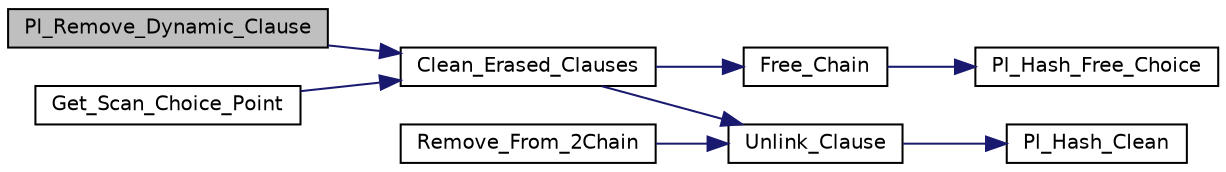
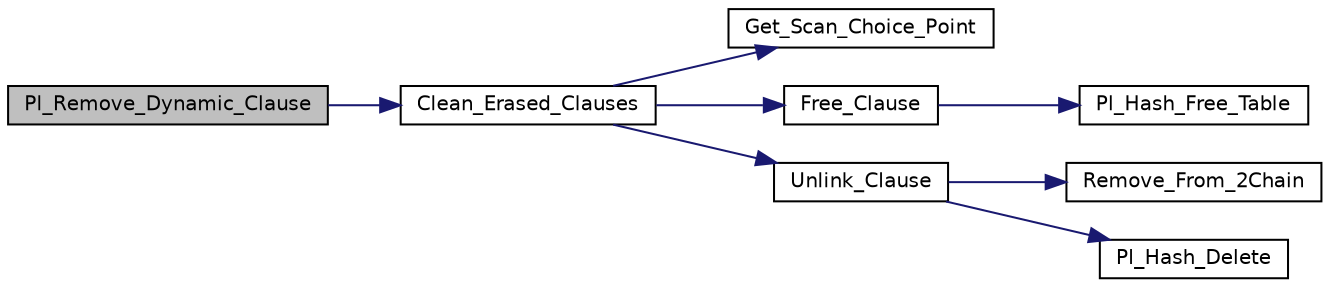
(816, 67) -> (861, 105)
(1097, 67) -> (1194, 105)
(340, 87) -> (685, 69)
(682, 144) -> (997, 182)
(1097, 144) -> (1194, 259)
